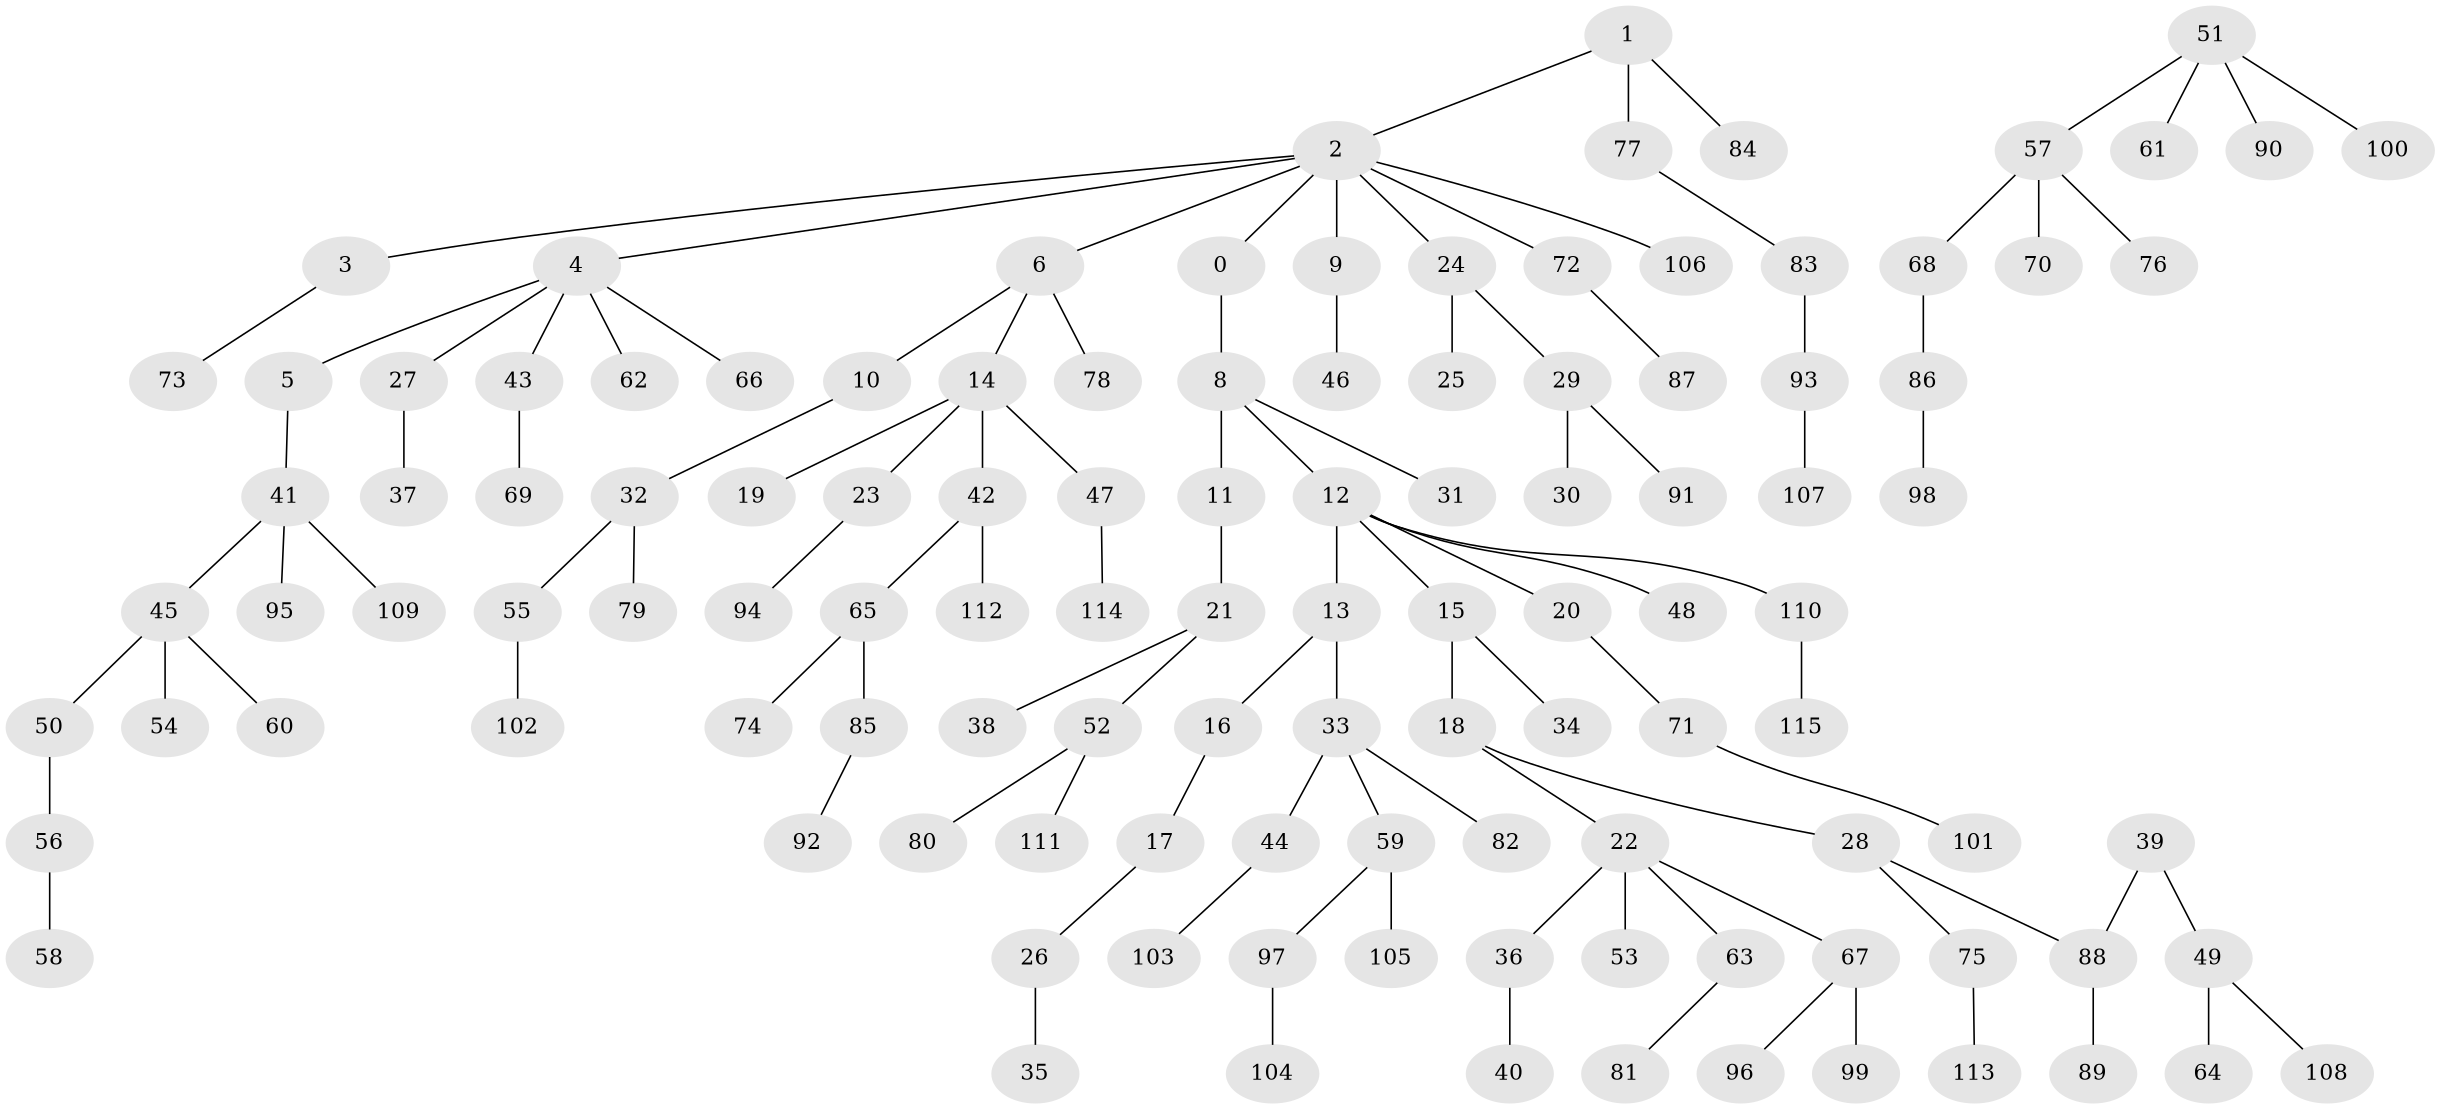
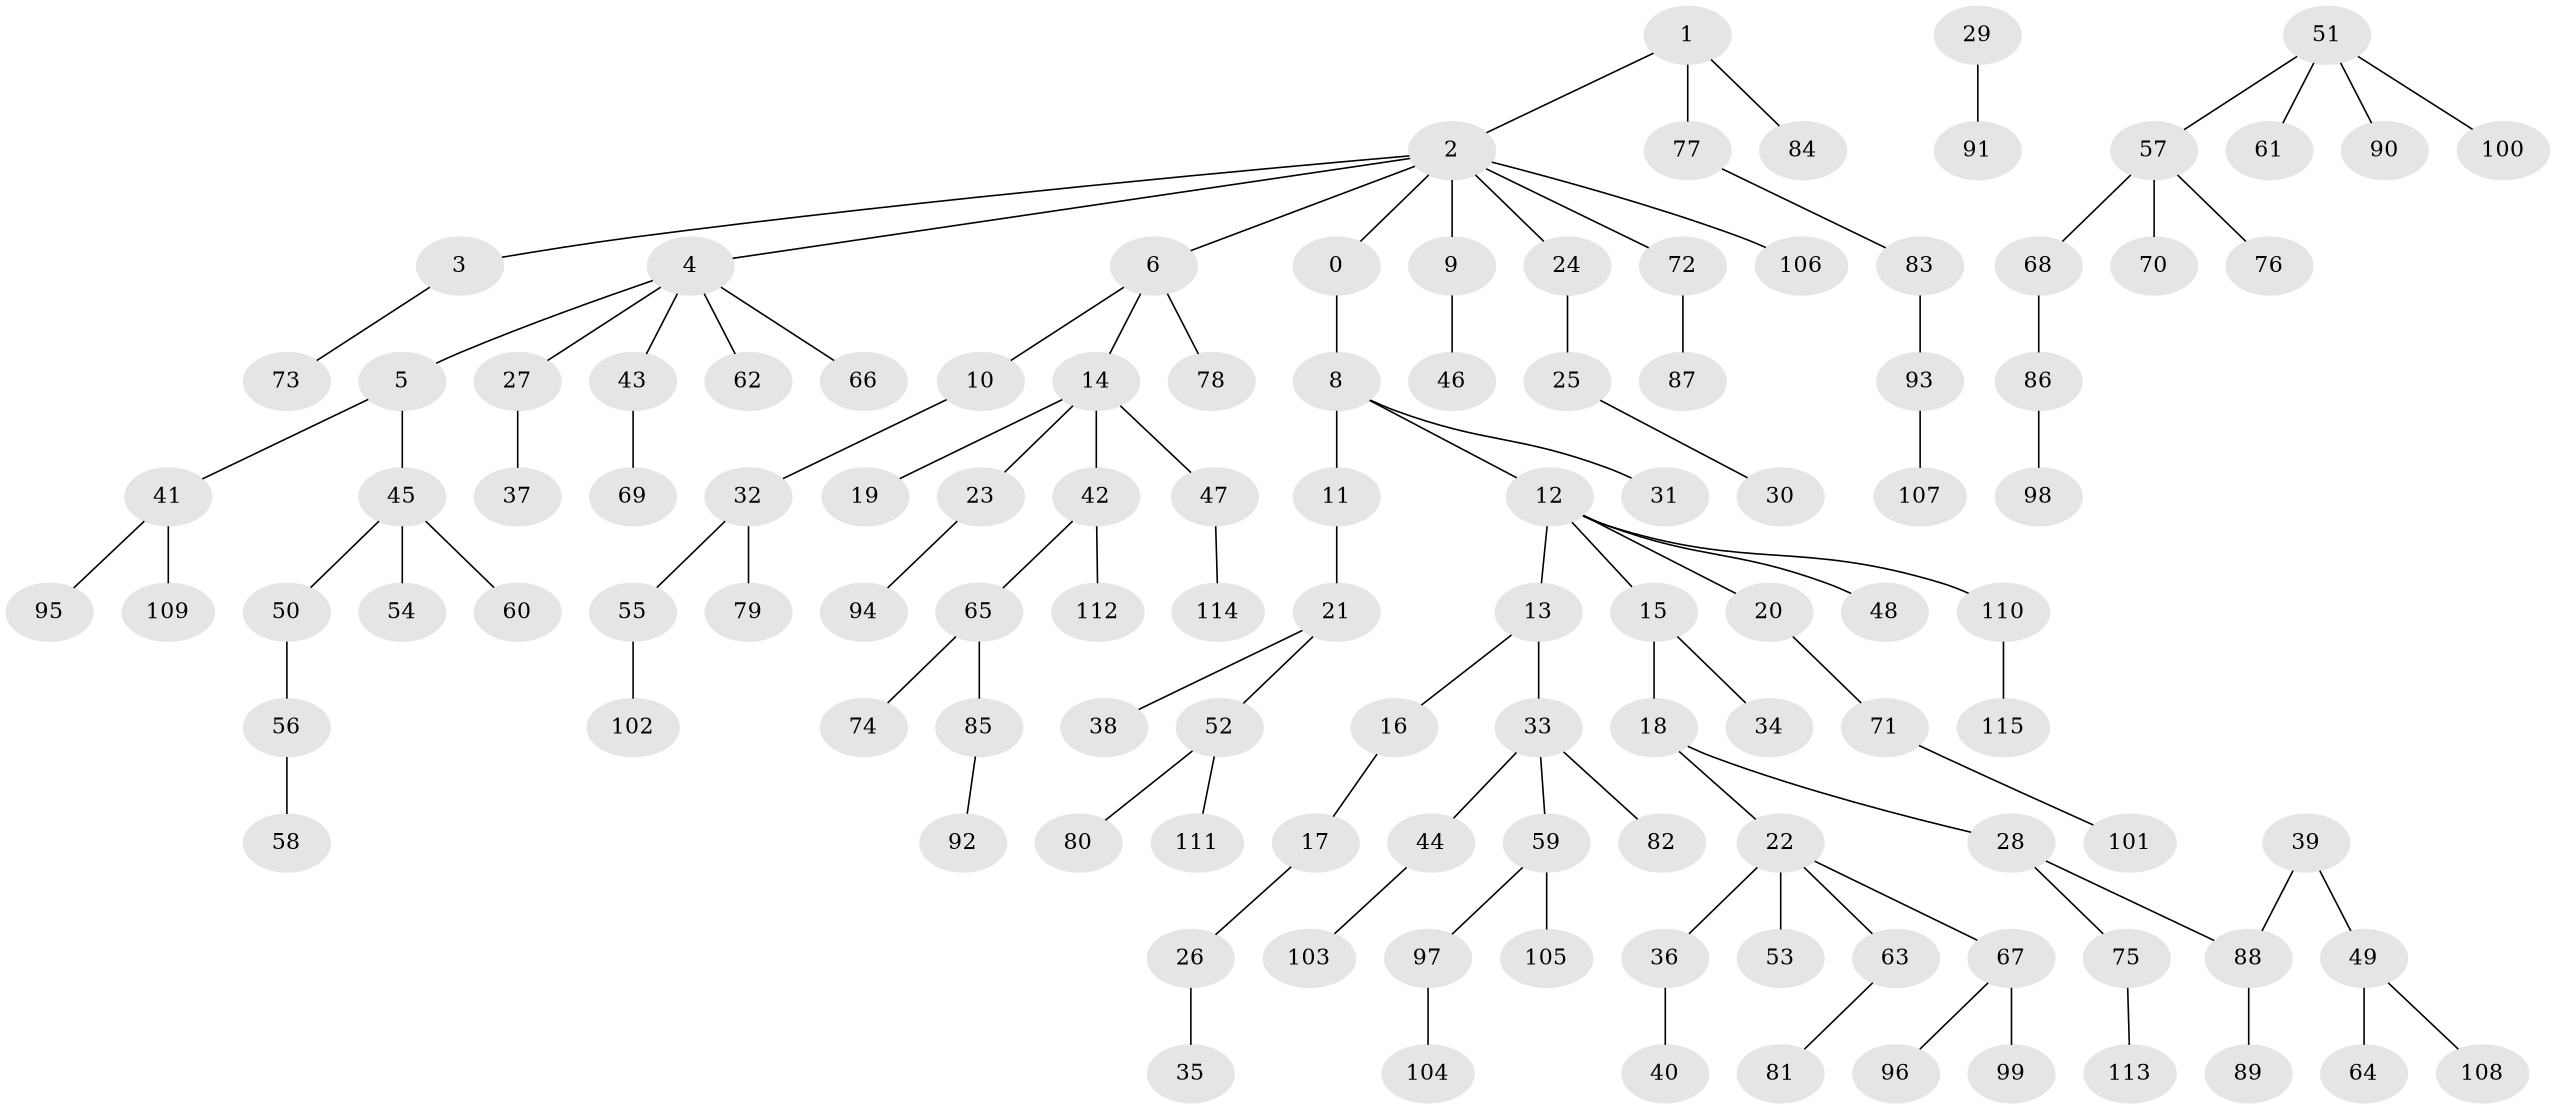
(1510, 324) -> none
(1568, 439) -> (1674, 439)
(225, 555) -> (402, 439)
